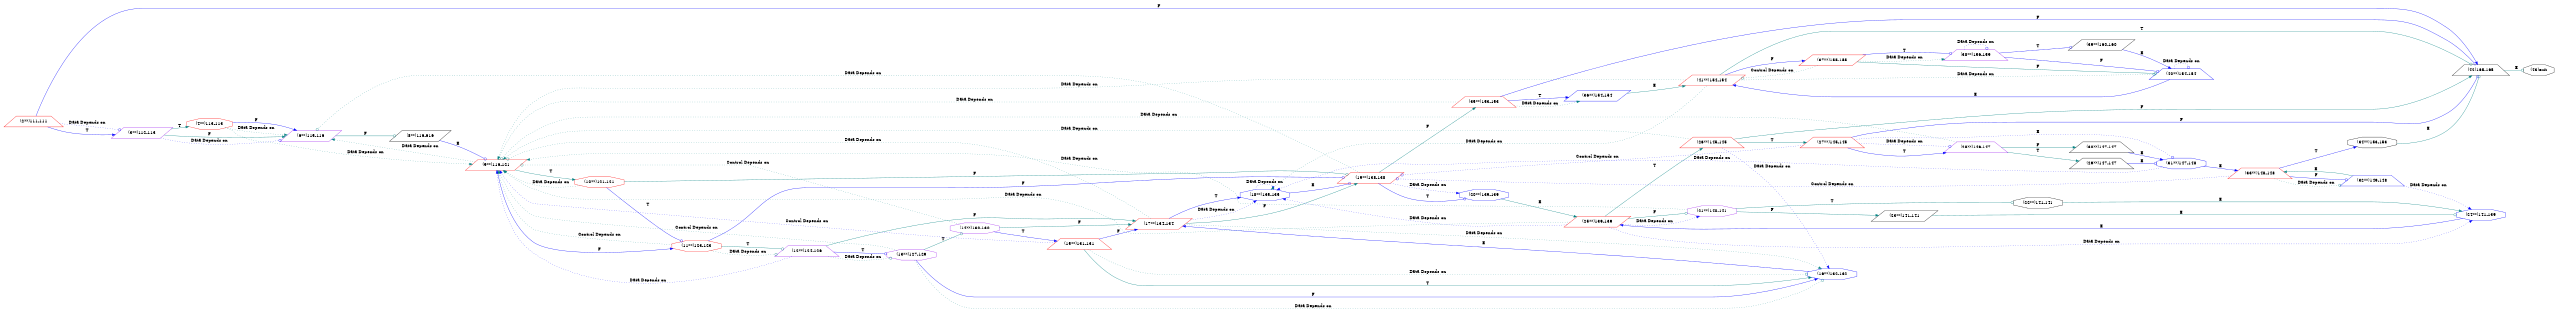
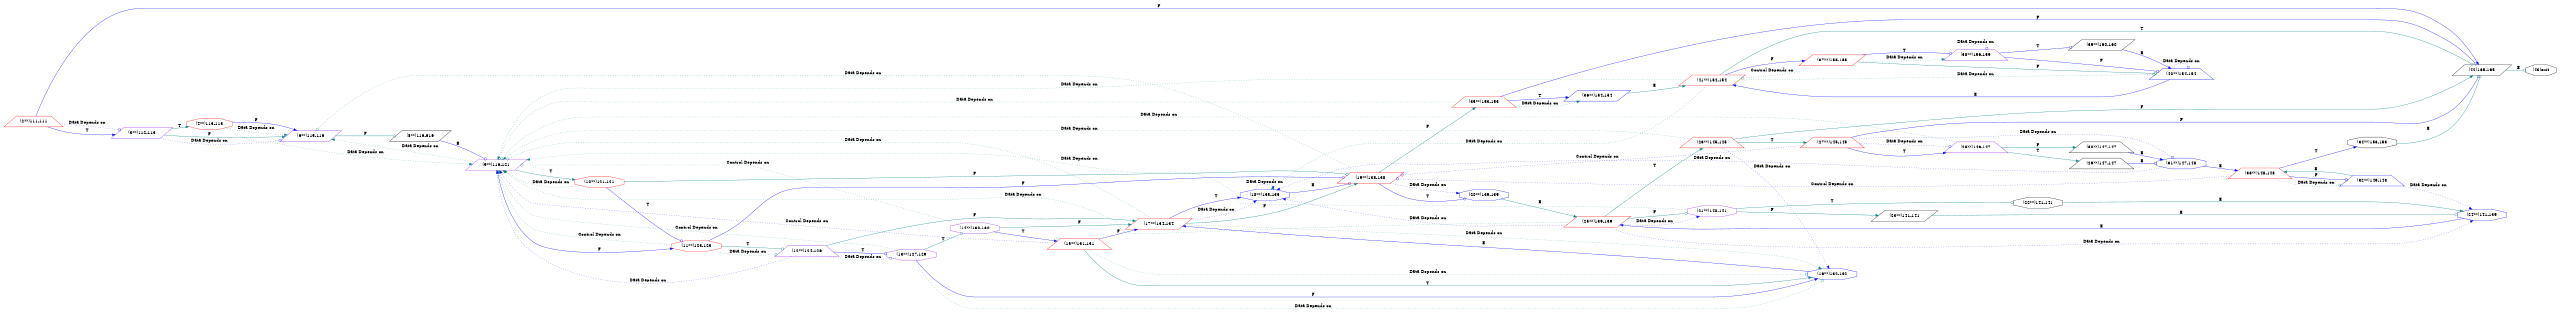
(2481, 70) -> (2482, 70)
(2038, 132) -> (2038, 132)
(496, 165) -> (496, 165)
